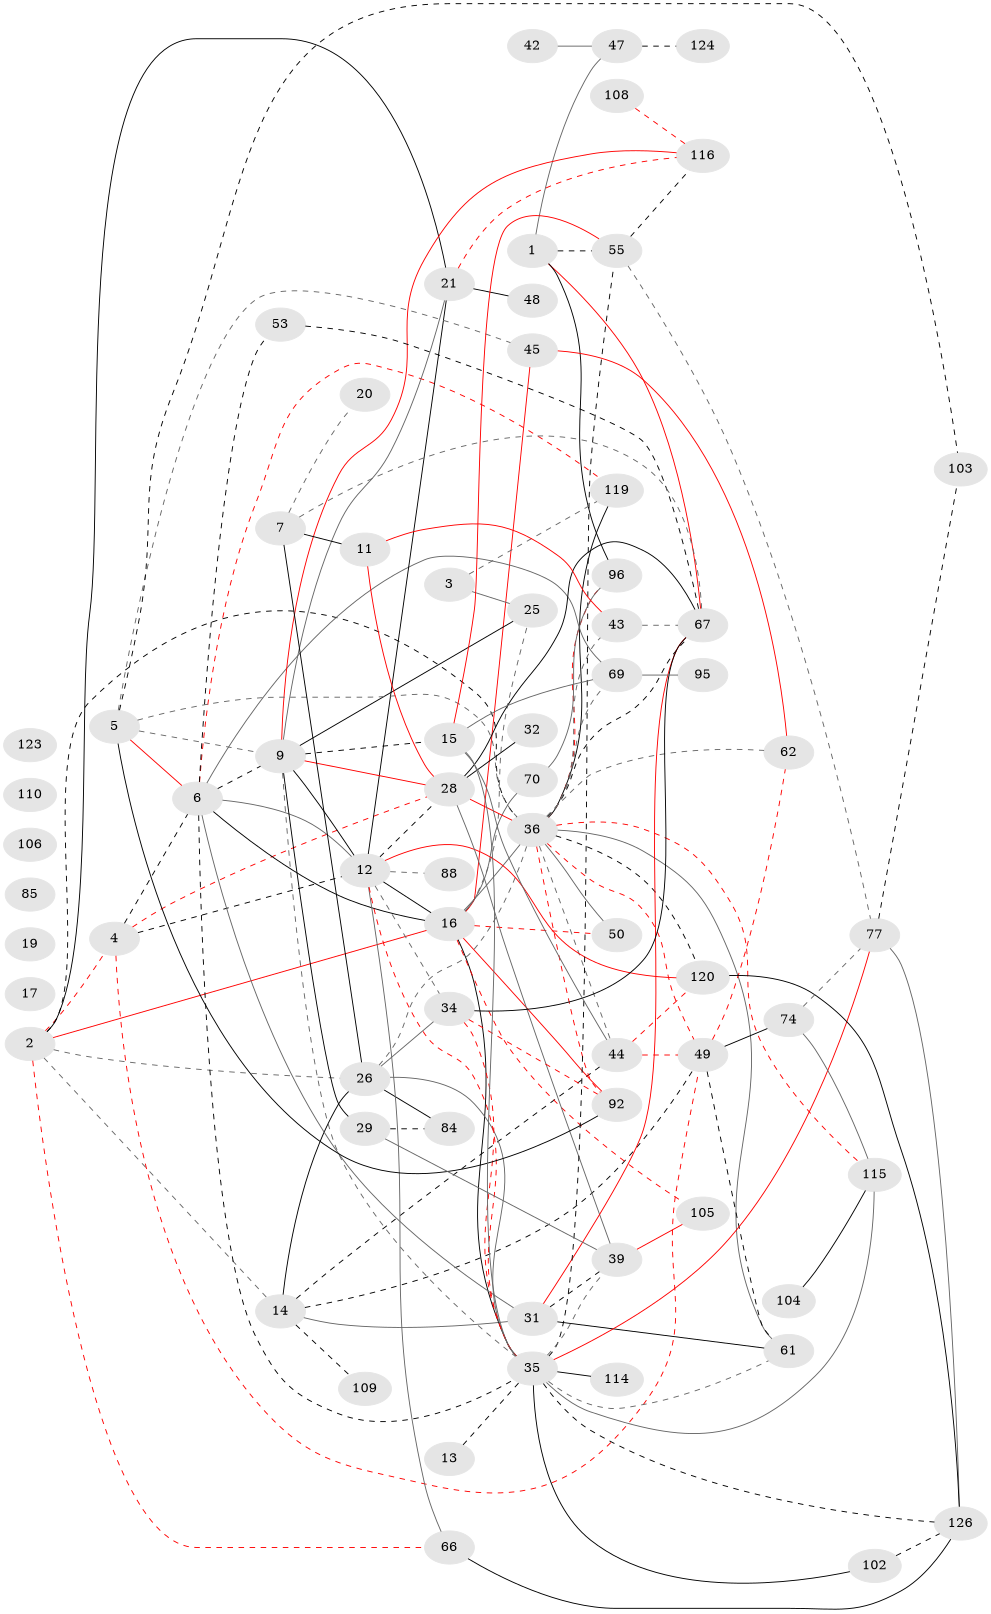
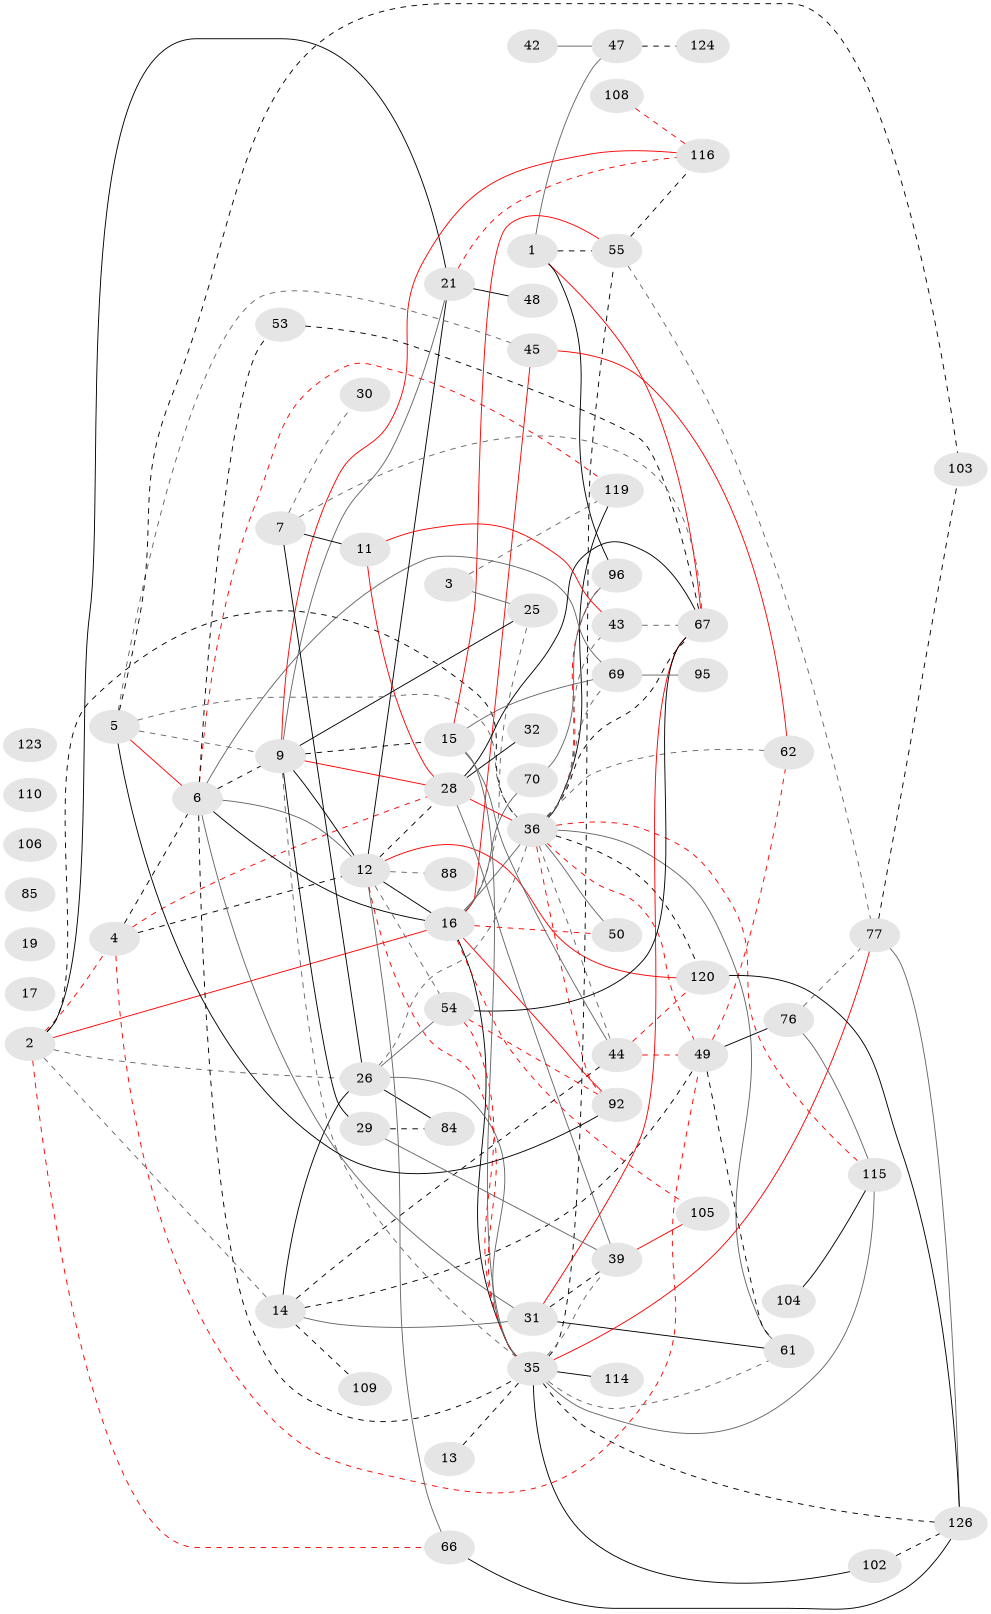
(365, 395) -> (365, 395)
(449, 1009) -> (449, 1009)
(789, 1020) -> (789, 1020)
